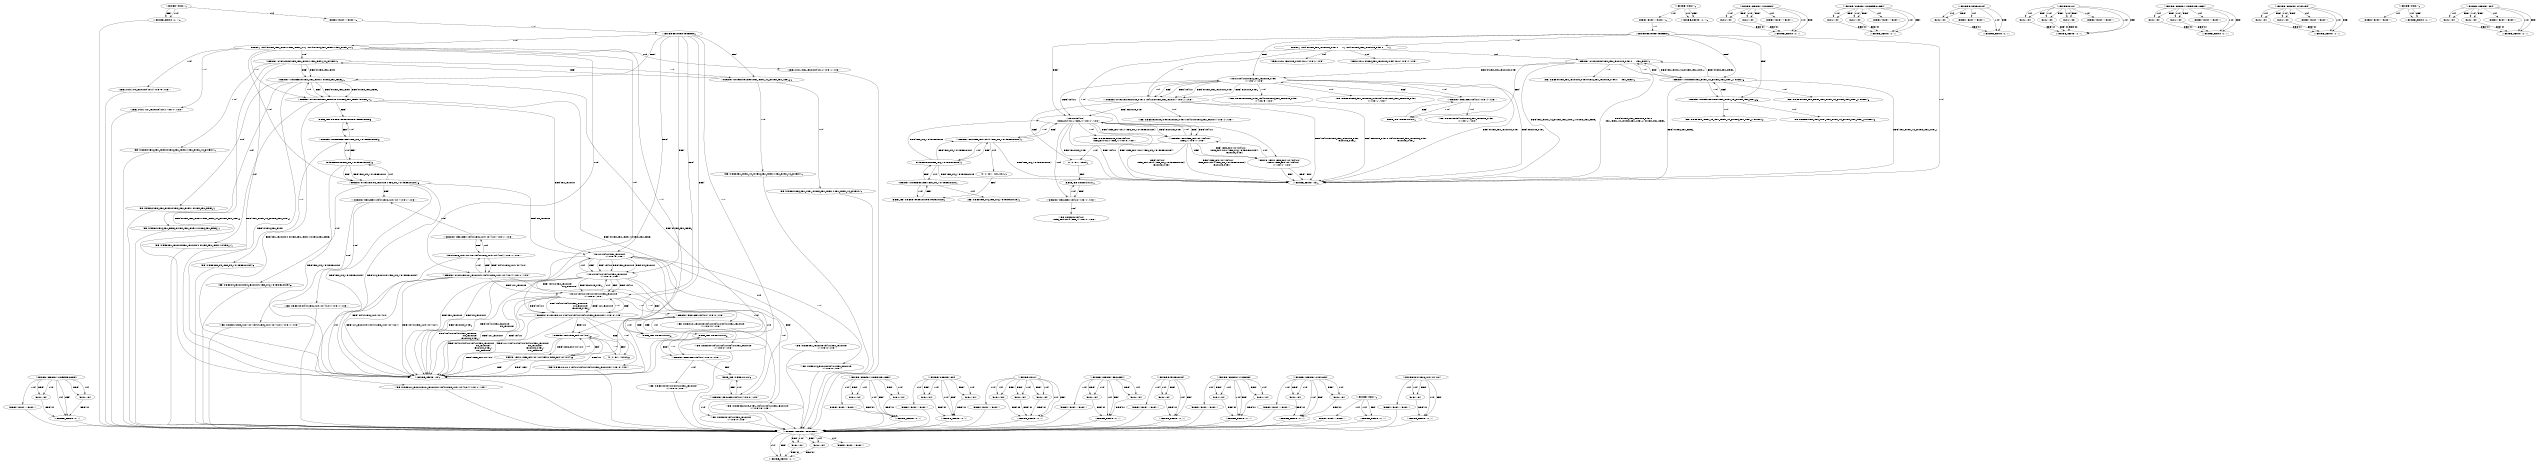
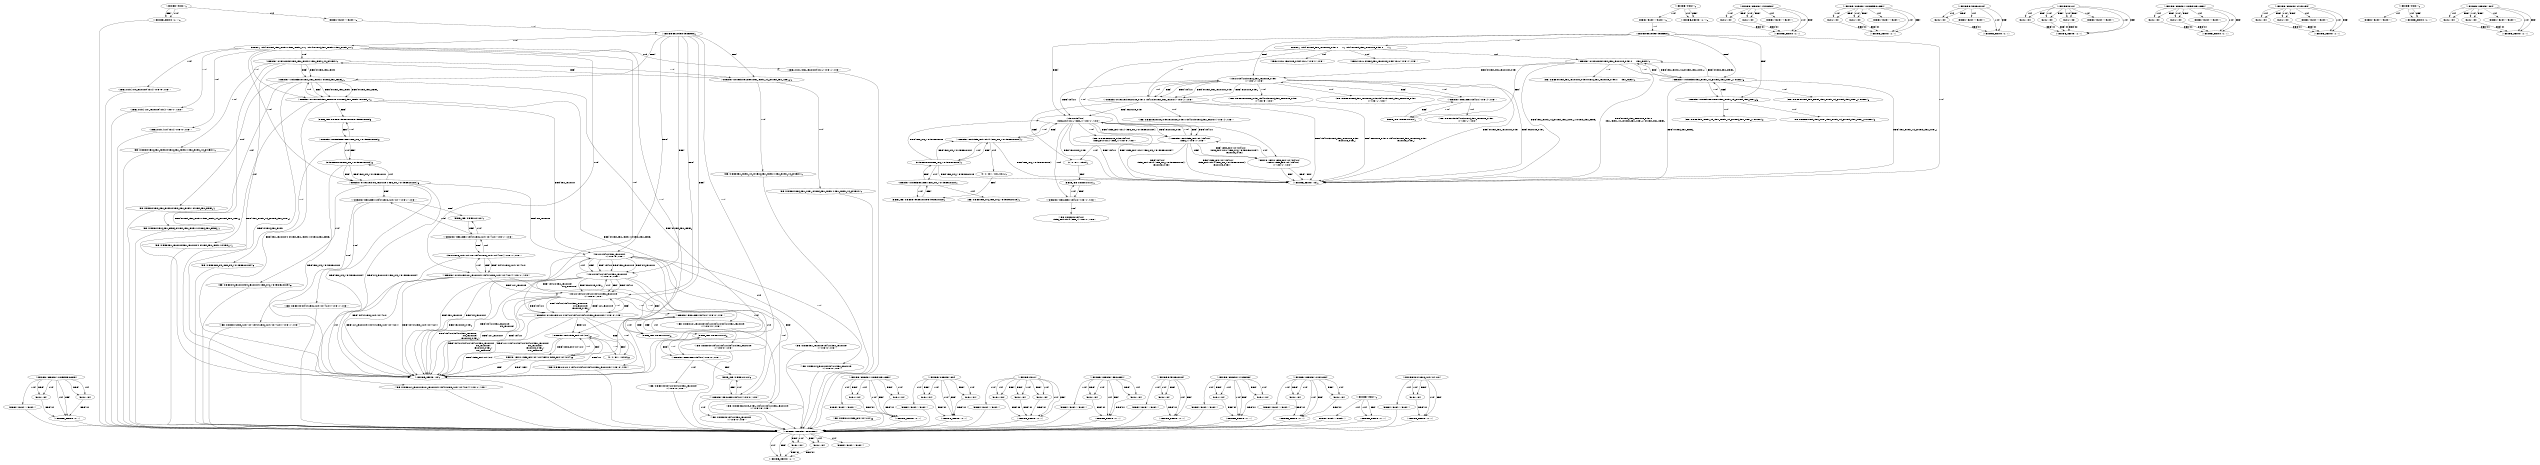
none -> (171, 130)
none -> (469, 218)
none -> (853, 418)
